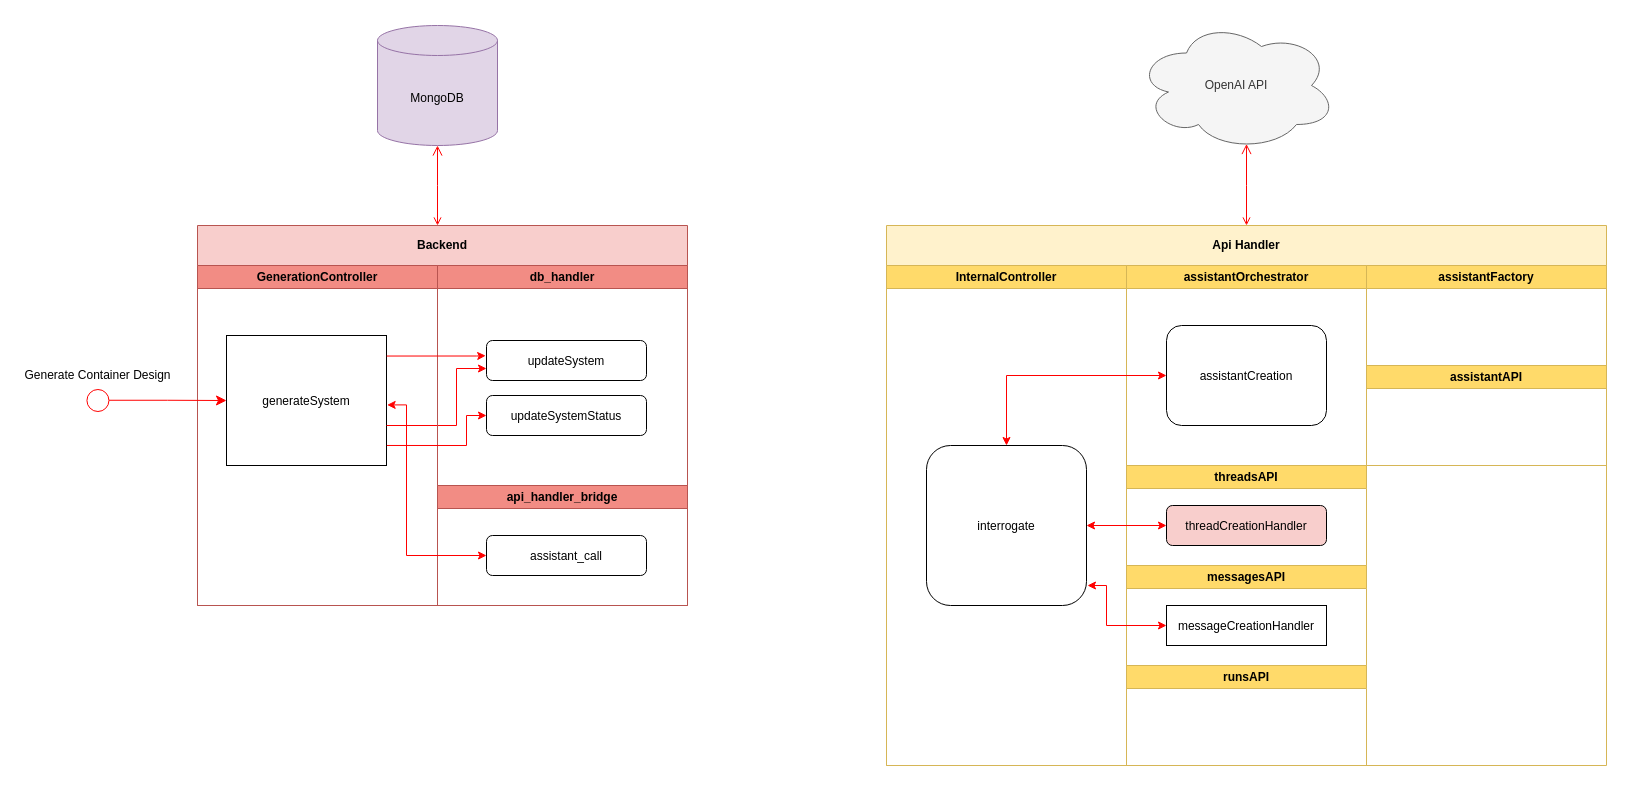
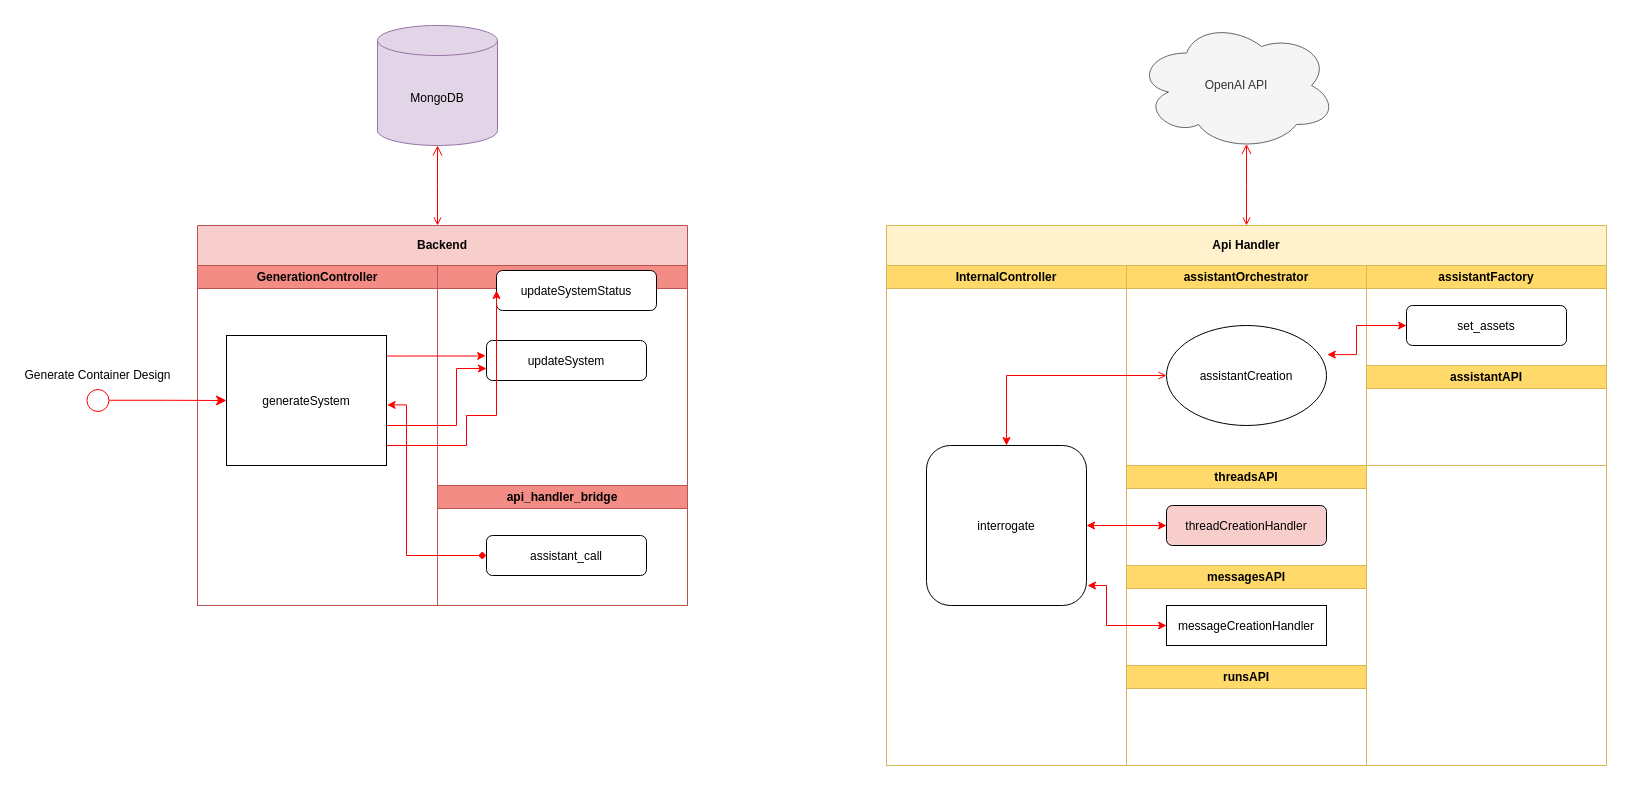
none -> (1487, 326)
none -> (1357, 330)
(1158, 376) -> (1159, 376)
(1247, 376) -> (1247, 376)
(567, 416) -> (577, 291)
(478, 556) -> (477, 556)
